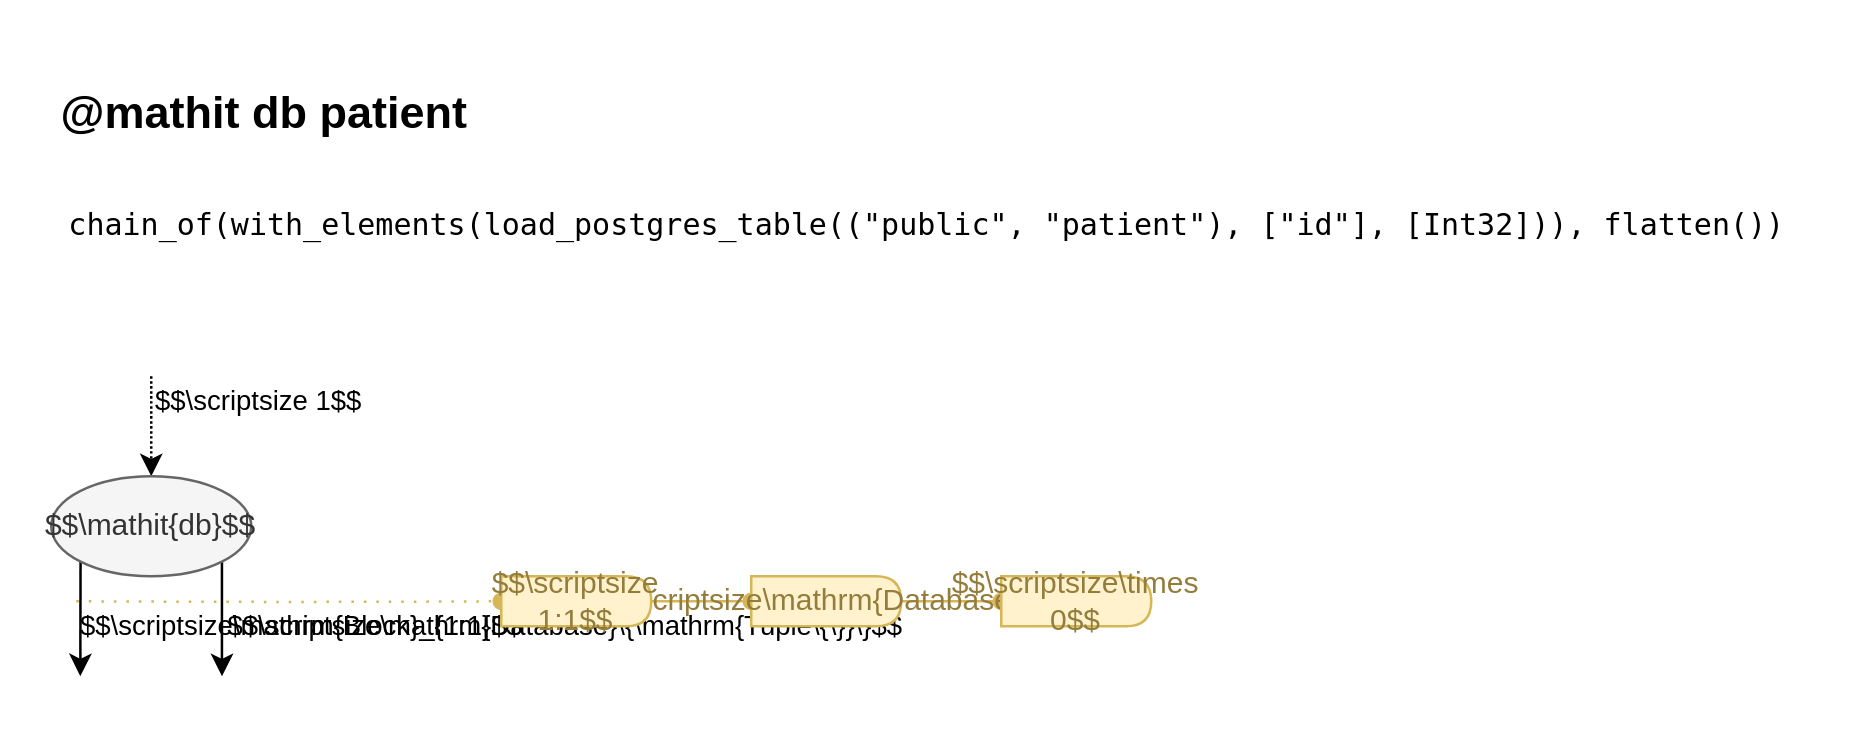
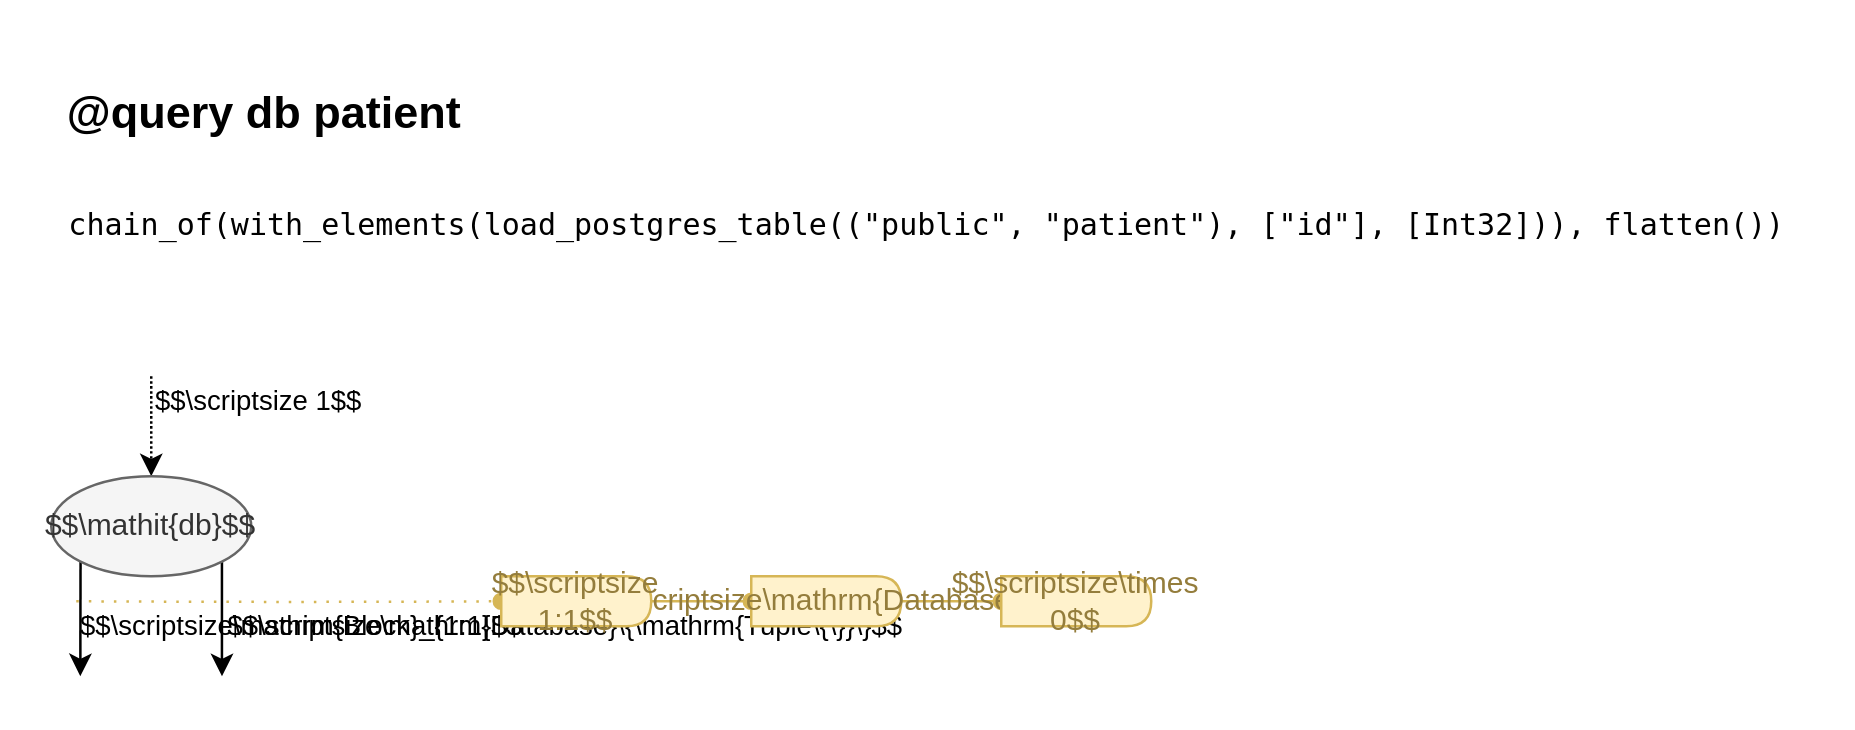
(265, 114) -> (265, 114)
